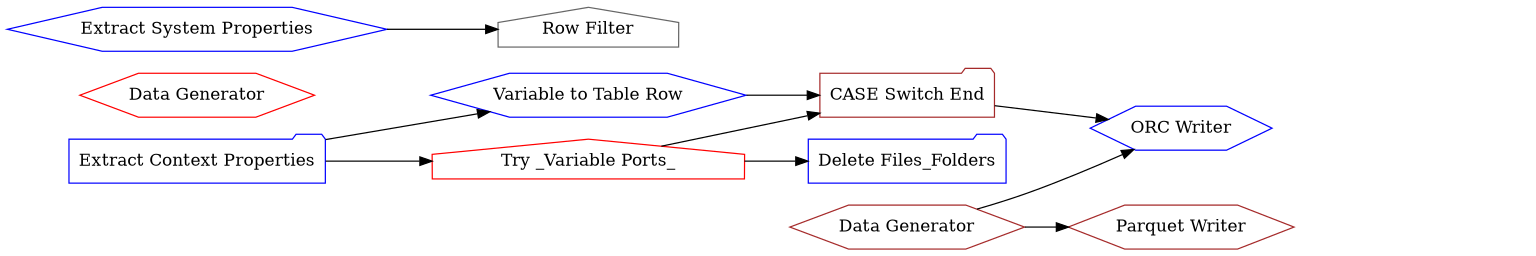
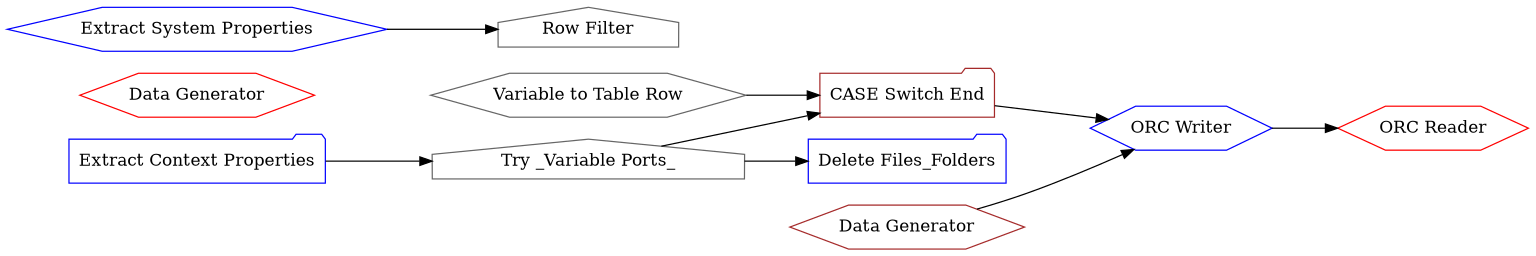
(588, 95) -> (588, 95)
(402, 127) -> none
none -> (1433, 128)
(588, 161) -> (588, 161)
(1181, 227) -> none
